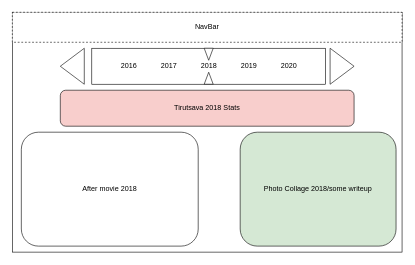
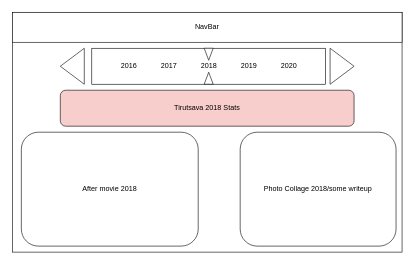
(207, 27) -> (207, 27)
(318, 189) -> (318, 189)
